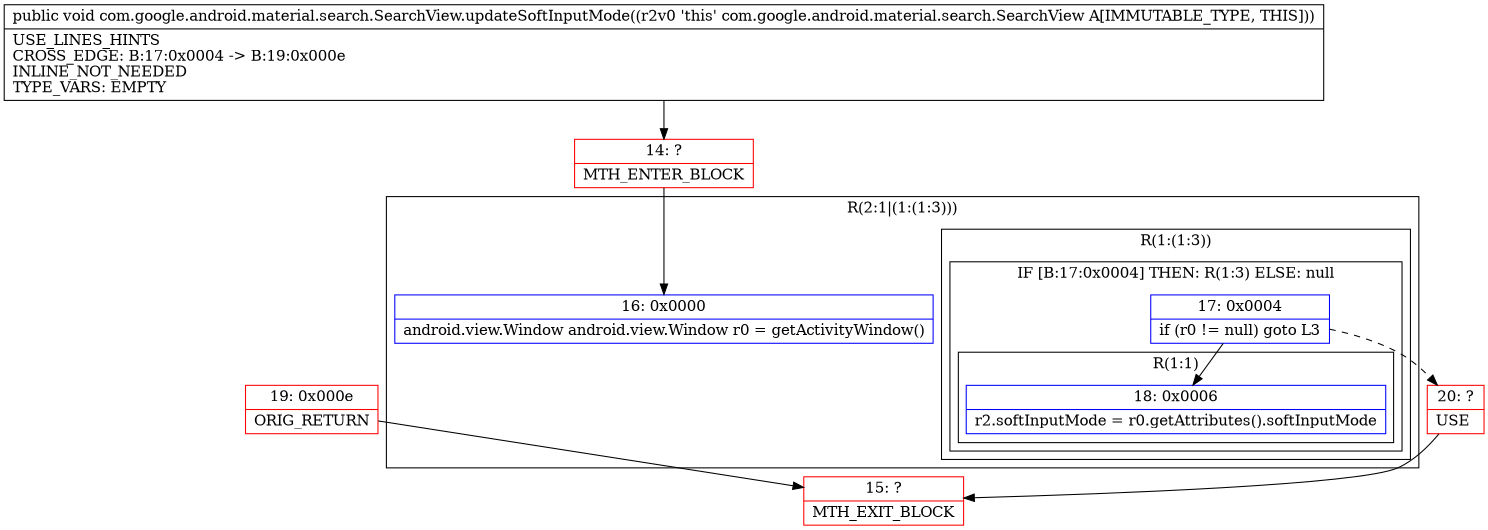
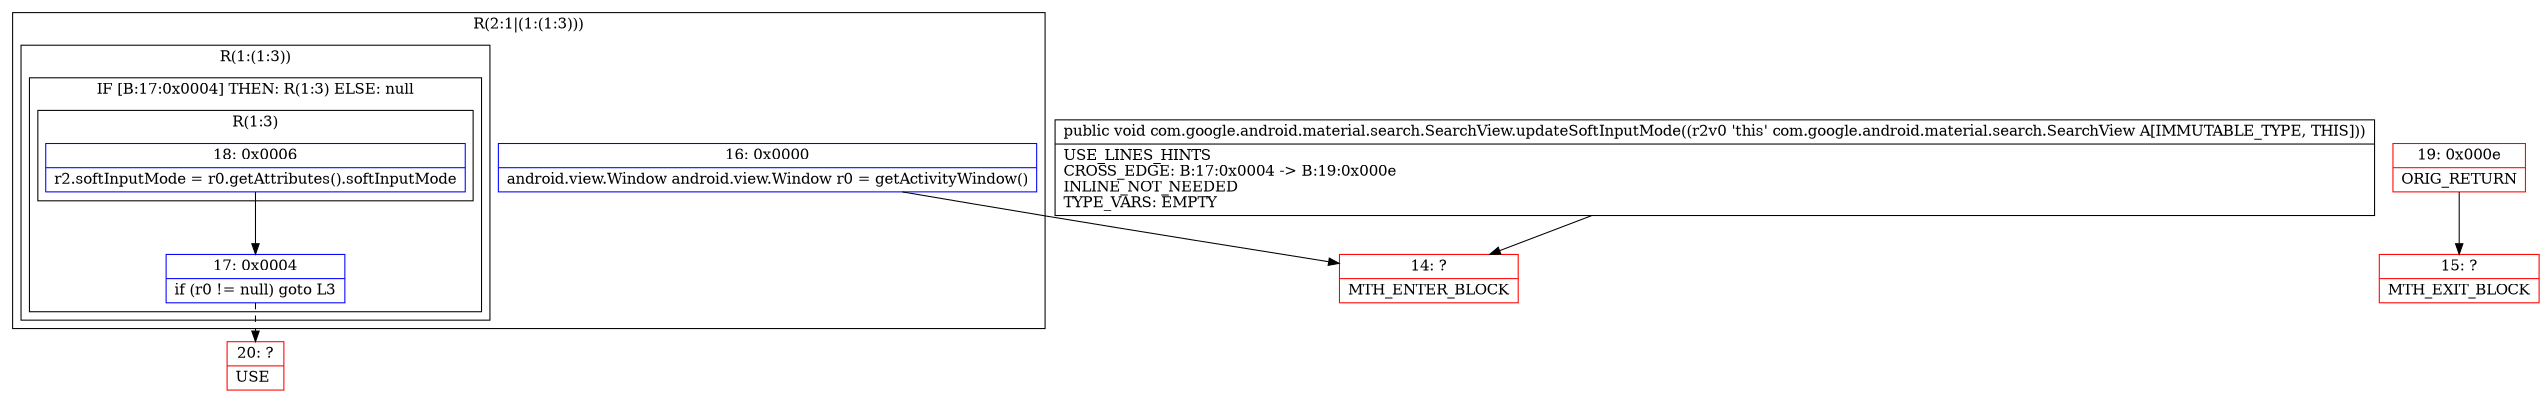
(664, 236) -> (1115, 227)
(1211, 360) -> (255, 218)
(1176, 364) -> (255, 122)
(1214, 488) -> none
